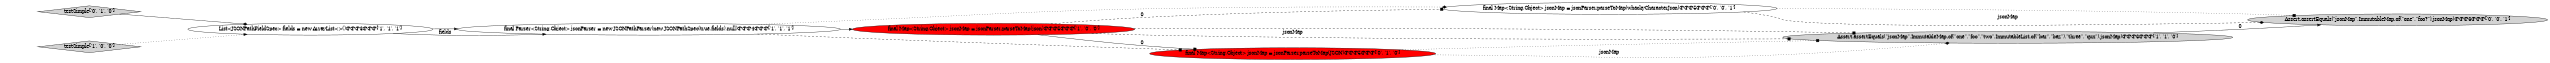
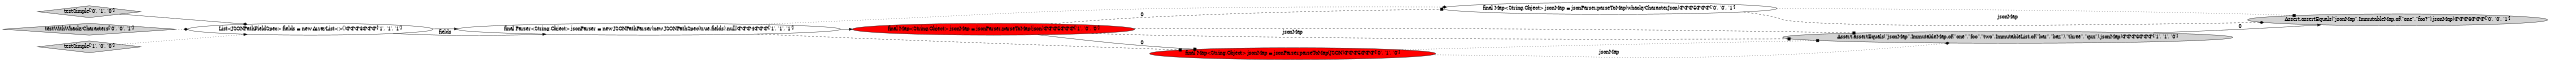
none -> (89, 29)
